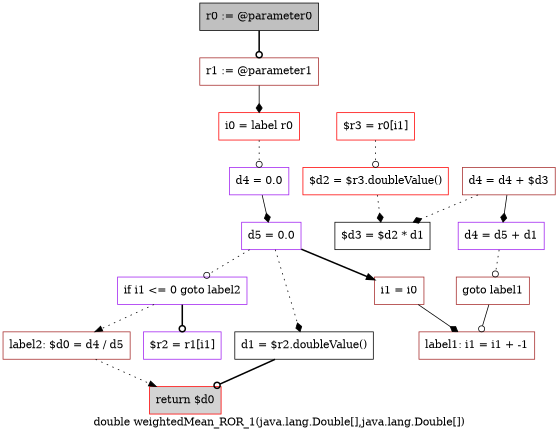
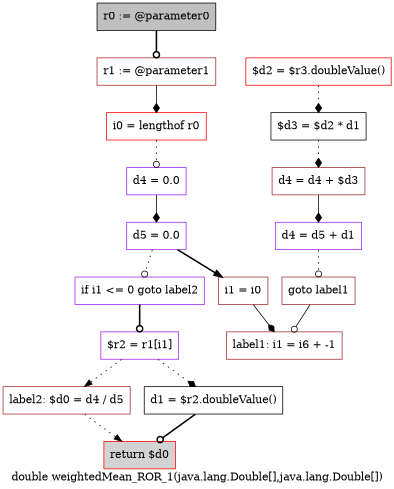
(259, 126) -> (156, 126)
(376, 126) -> none
(450, 207) -> (319, 149)
(286, 286) -> (173, 370)
(128, 317) -> (106, 371)
(477, 346) -> (284, 346)
